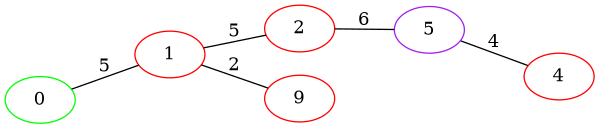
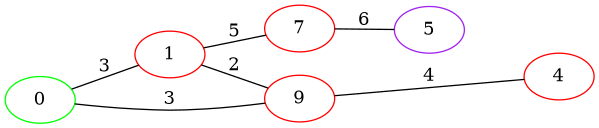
(300, 29) -> (300, 29)
(494, 53) -> (429, 88)
(105, 67) -> (105, 67)
none -> (170, 110)
